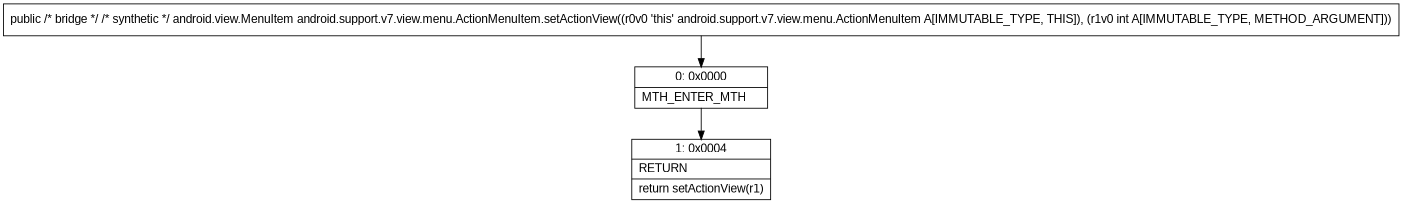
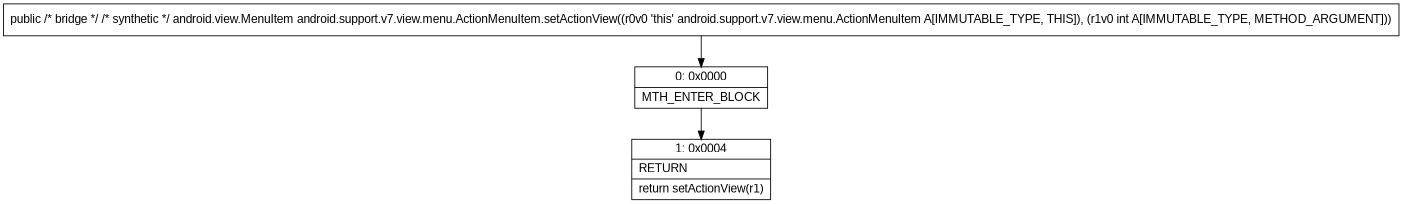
(694, 97) -> (701, 97)
